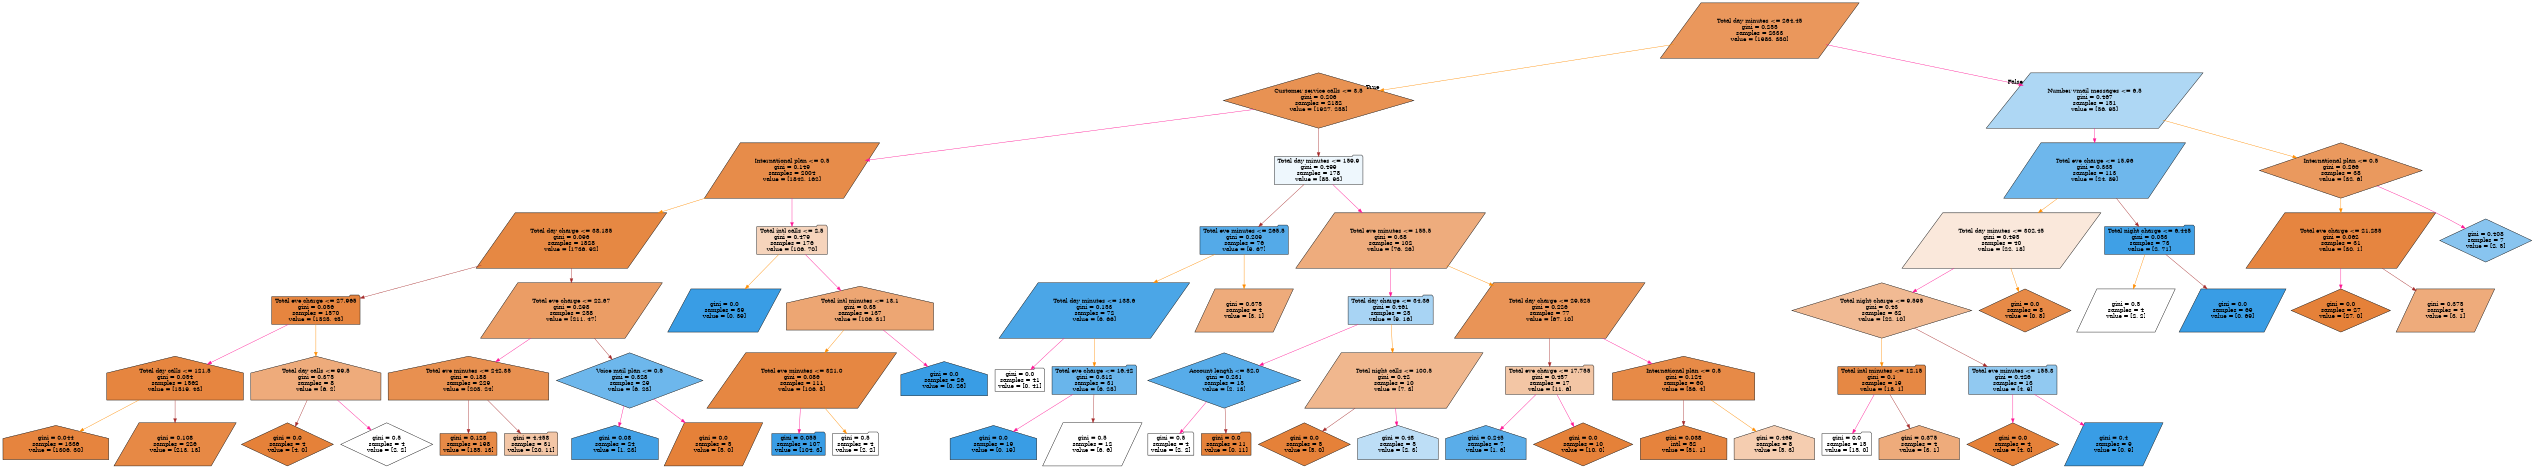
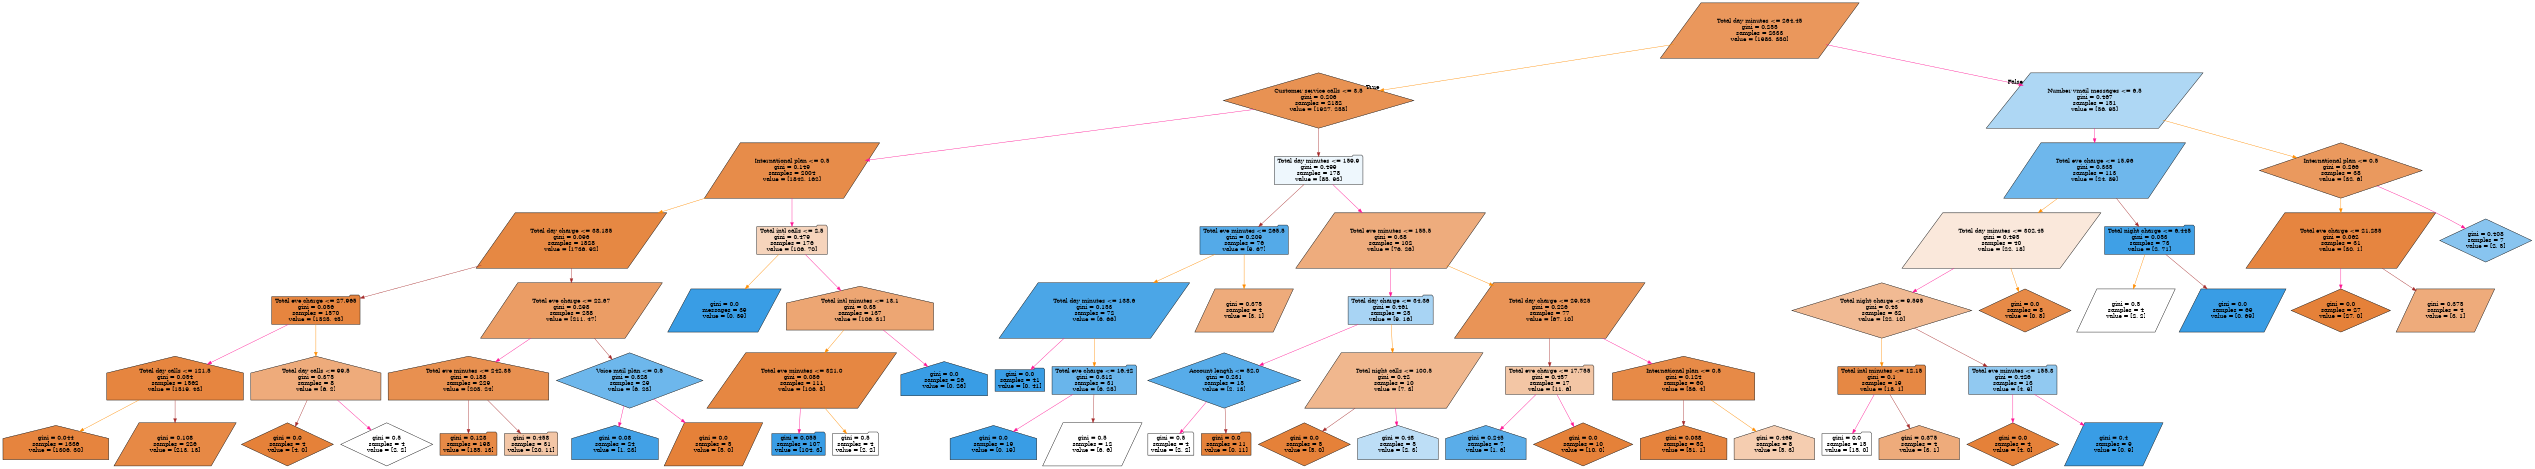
(724, 310) -> (724, 310)
(1020, 380) -> (1020, 380)
(531, 444) -> (531, 444)
(1684, 444) -> (1684, 444)
